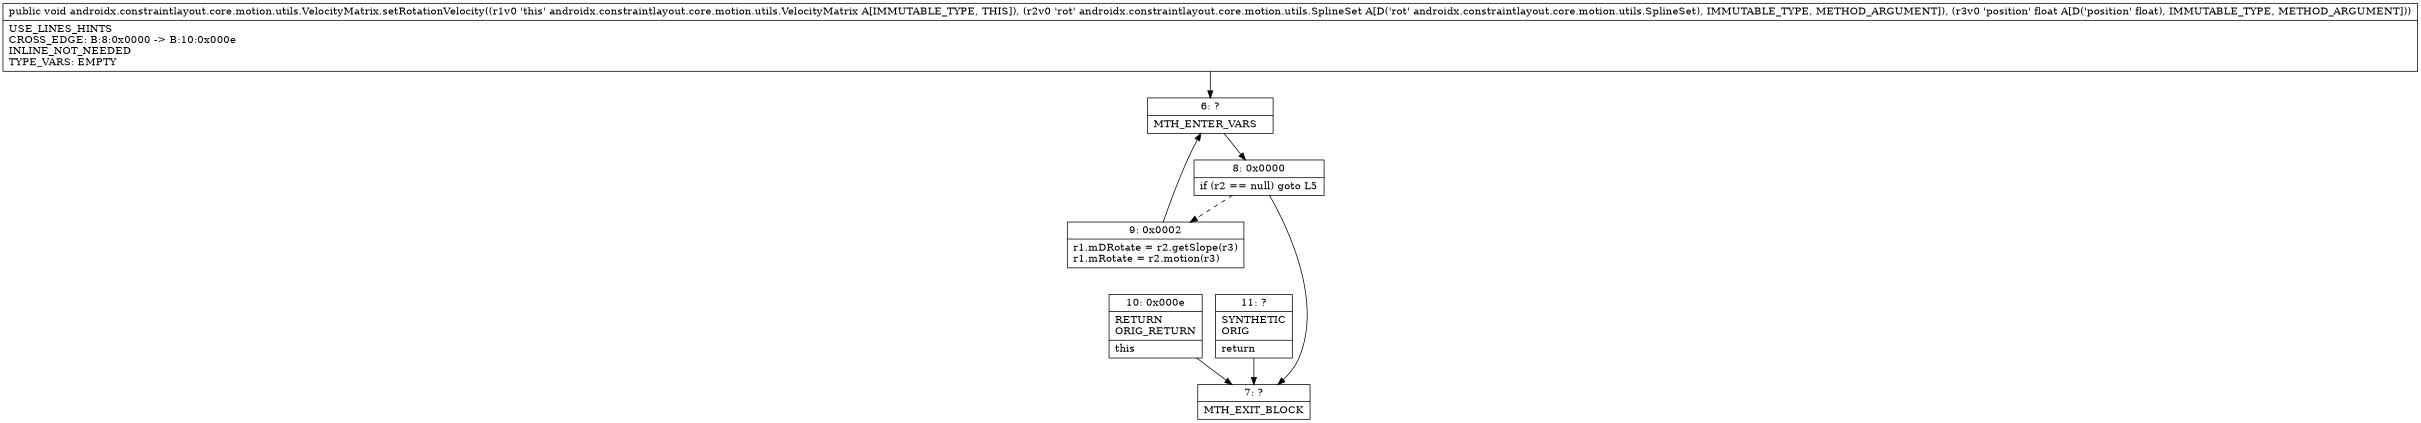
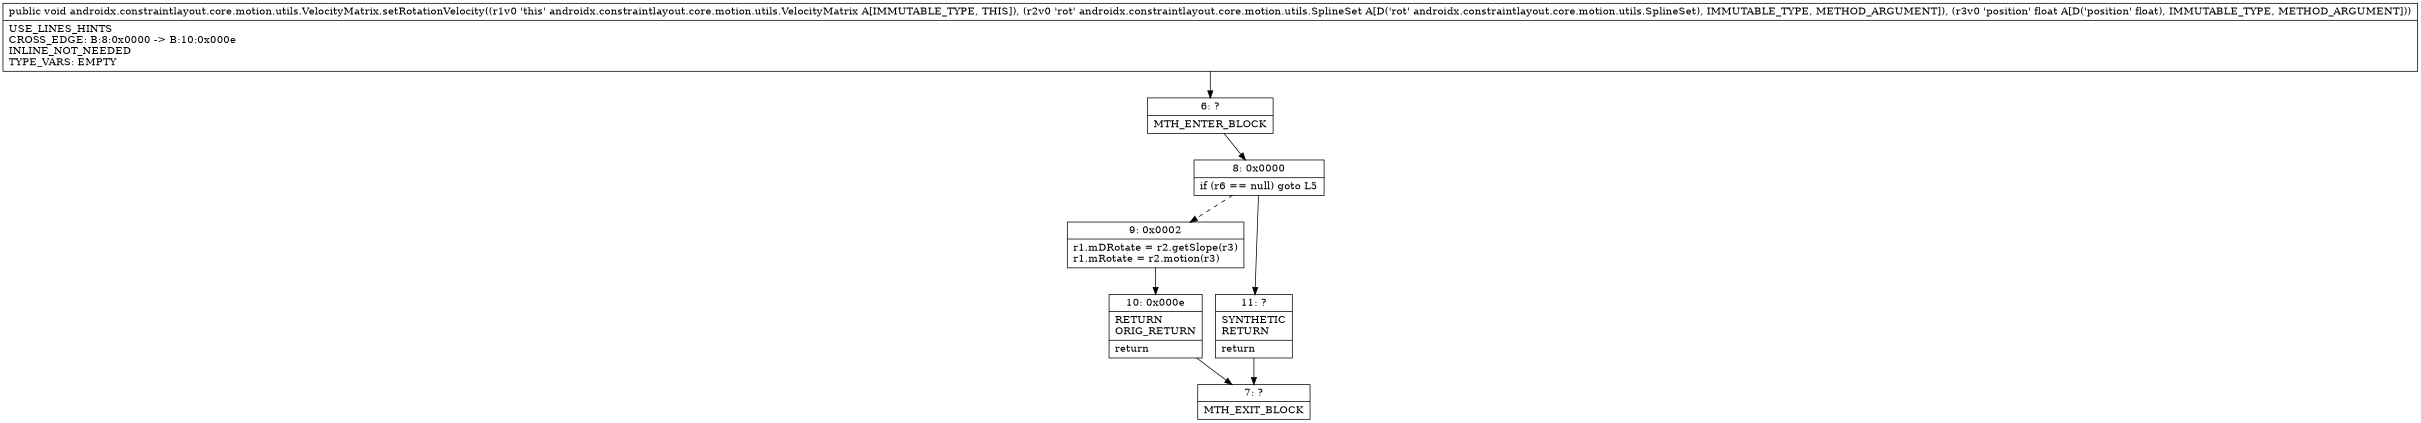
(1205, 124) -> (1210, 124)
(1179, 180) -> (1156, 277)
(1259, 186) -> (1259, 186)
(1305, 287) -> (1257, 241)
(1236, 331) -> (1245, 331)
(1125, 349) -> (1132, 349)
